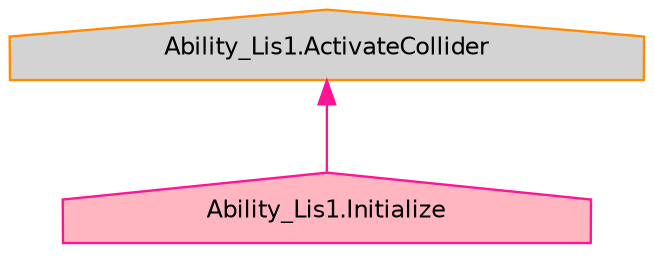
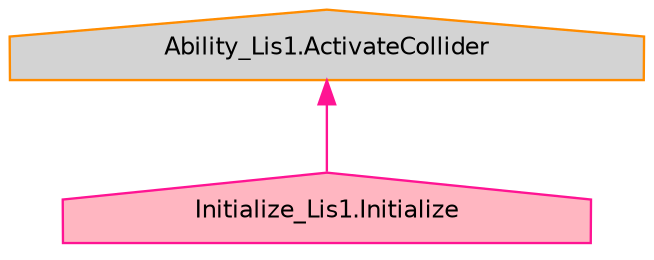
(327, 212) -> (327, 212)
